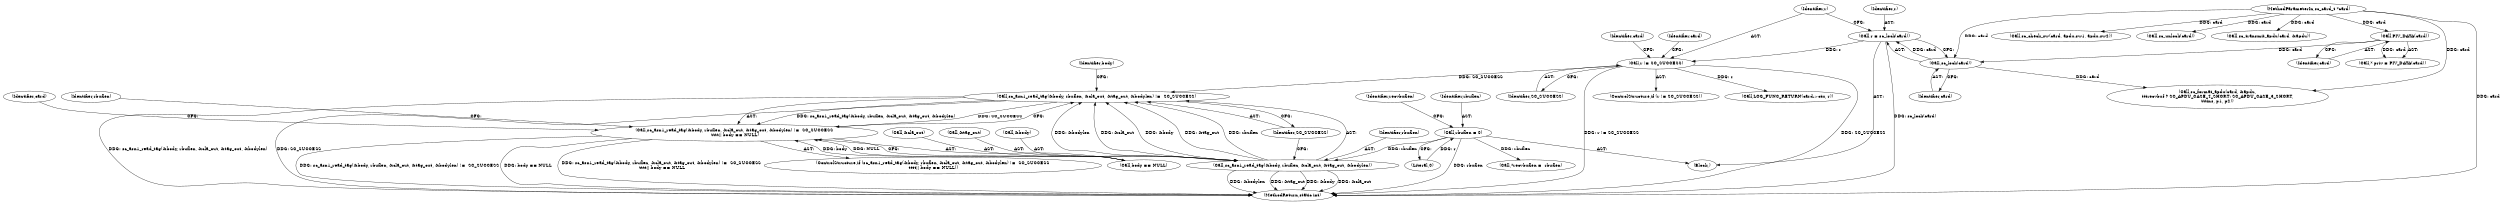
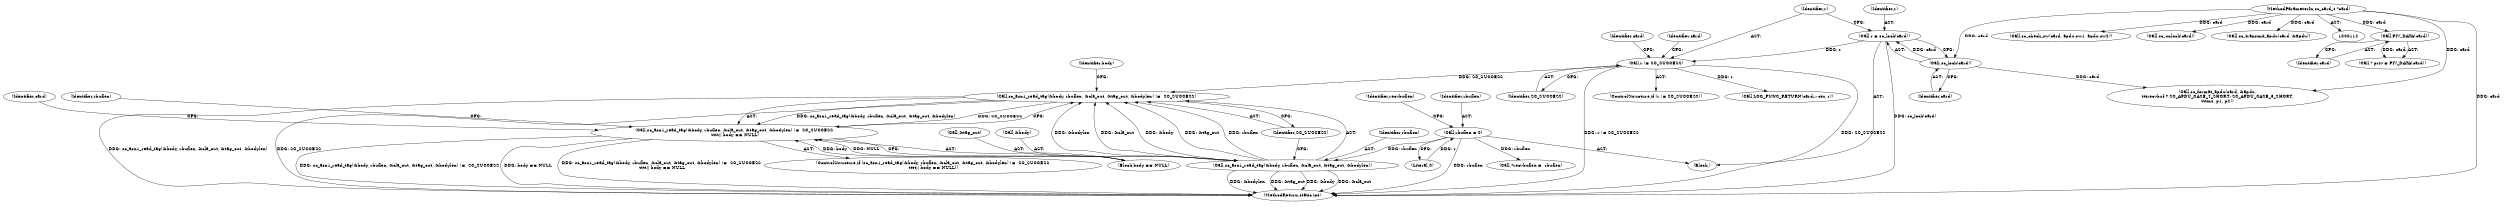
none -> (2348, 36)
(2182, 53) -> none
(908, 133) -> none
(1144, 165) -> (1144, 165)
